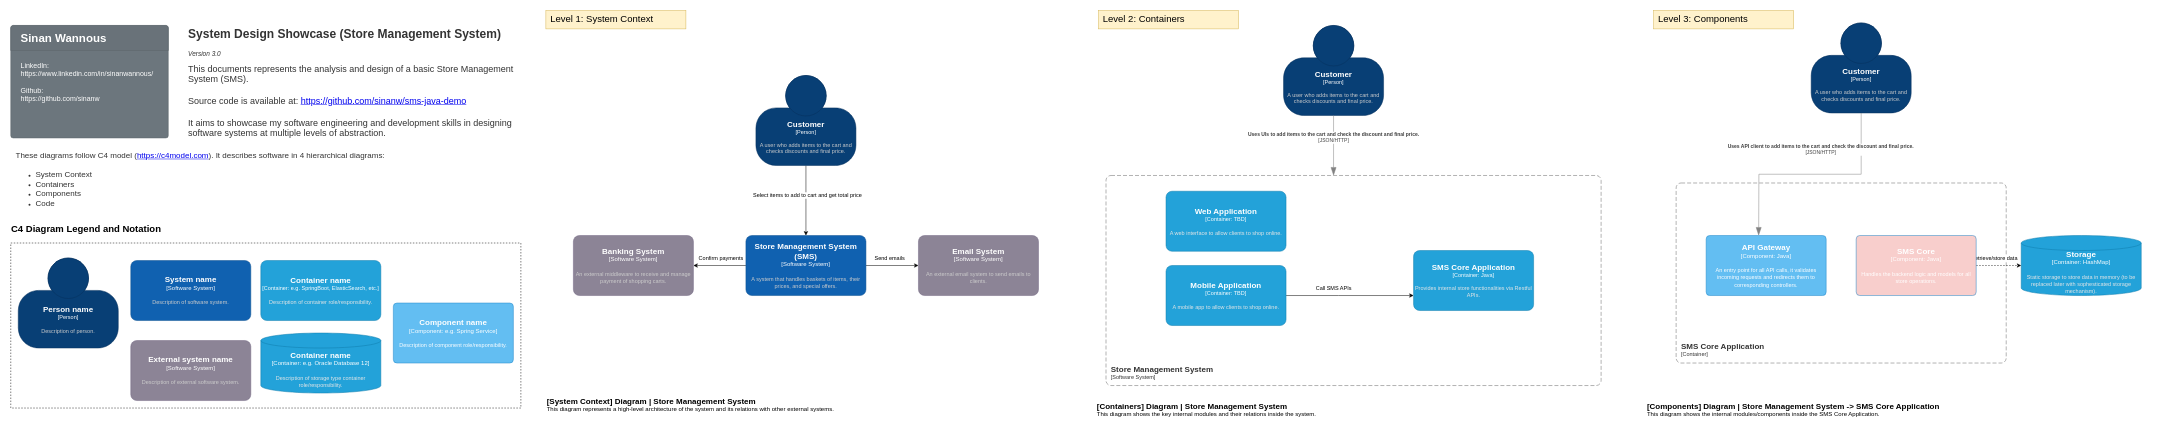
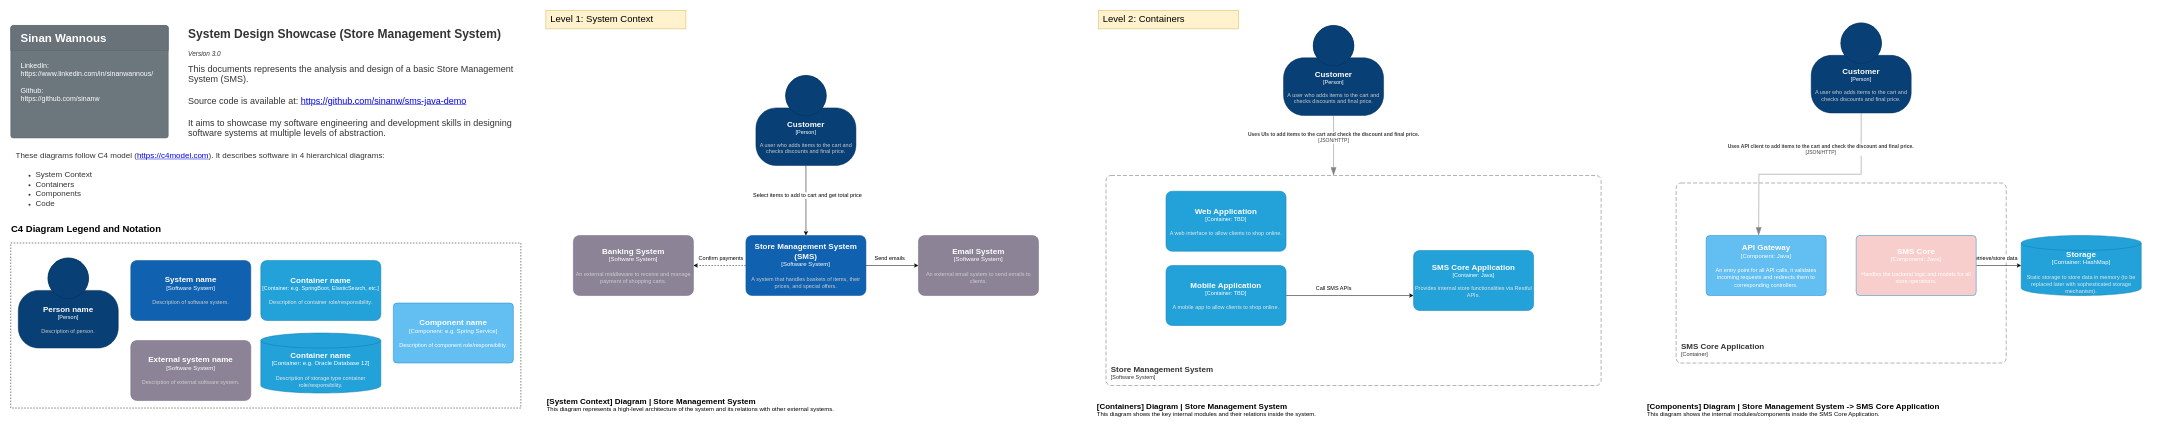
(1723, 19) -> none
(721, 265) -> (721, 265)
(1996, 265) -> (1996, 265)
